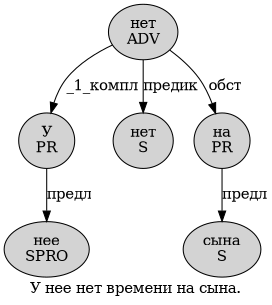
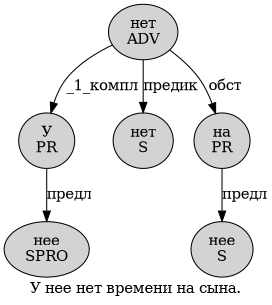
(222, 249) -> (222, 249)
